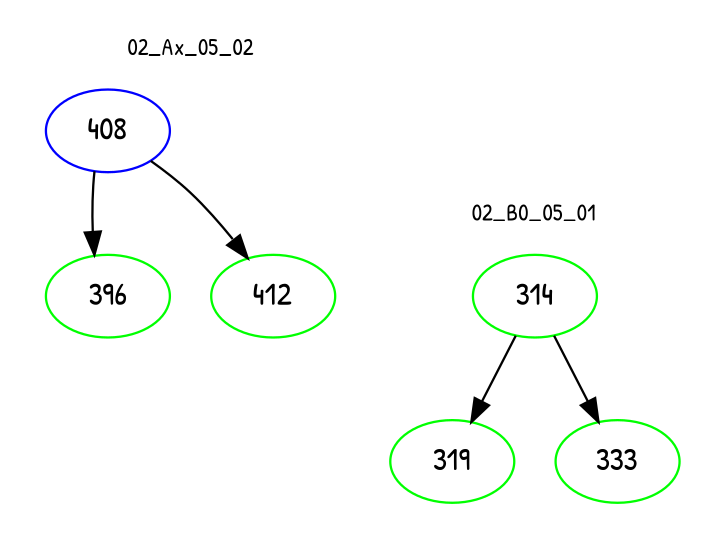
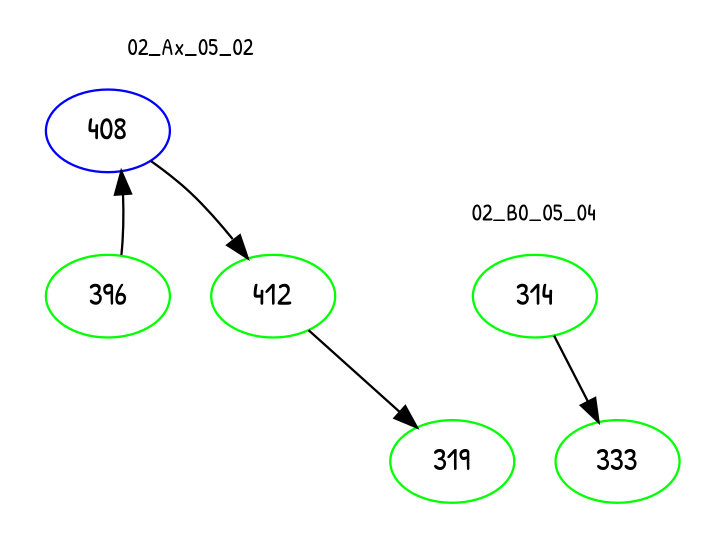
(93, 202) -> (123, 225)
(535, 215) -> (535, 215)
(499, 369) -> (354, 371)
